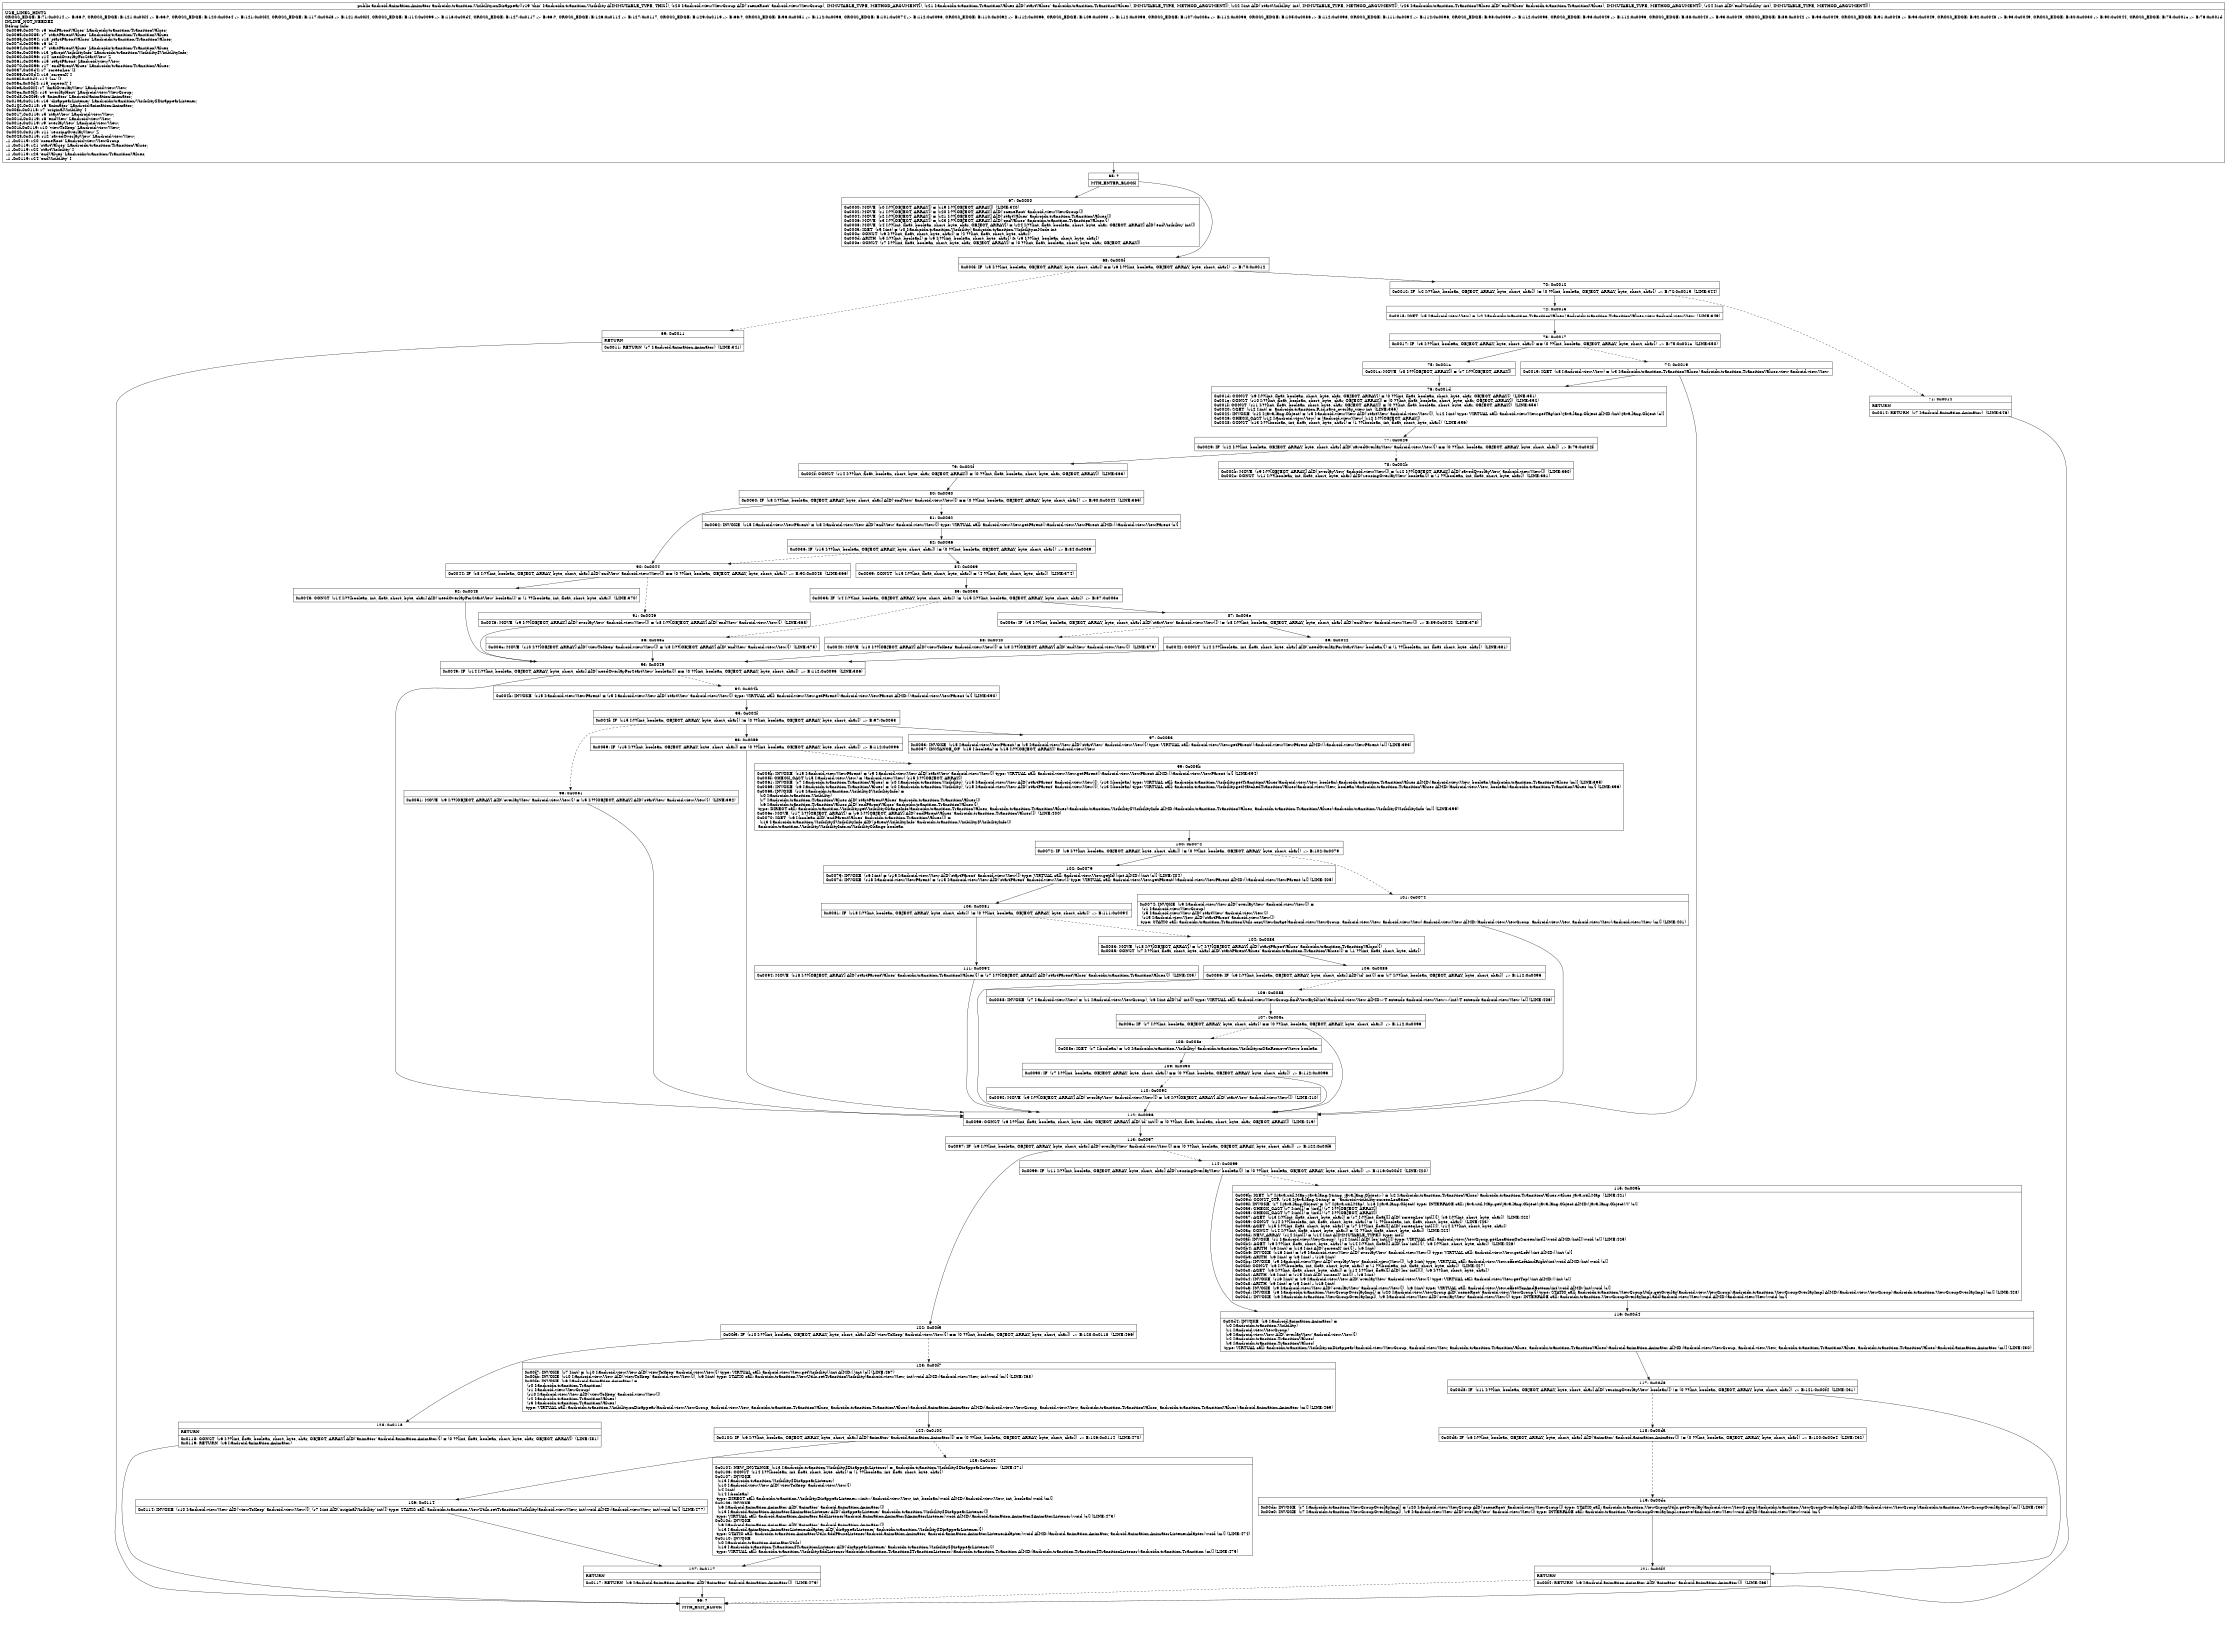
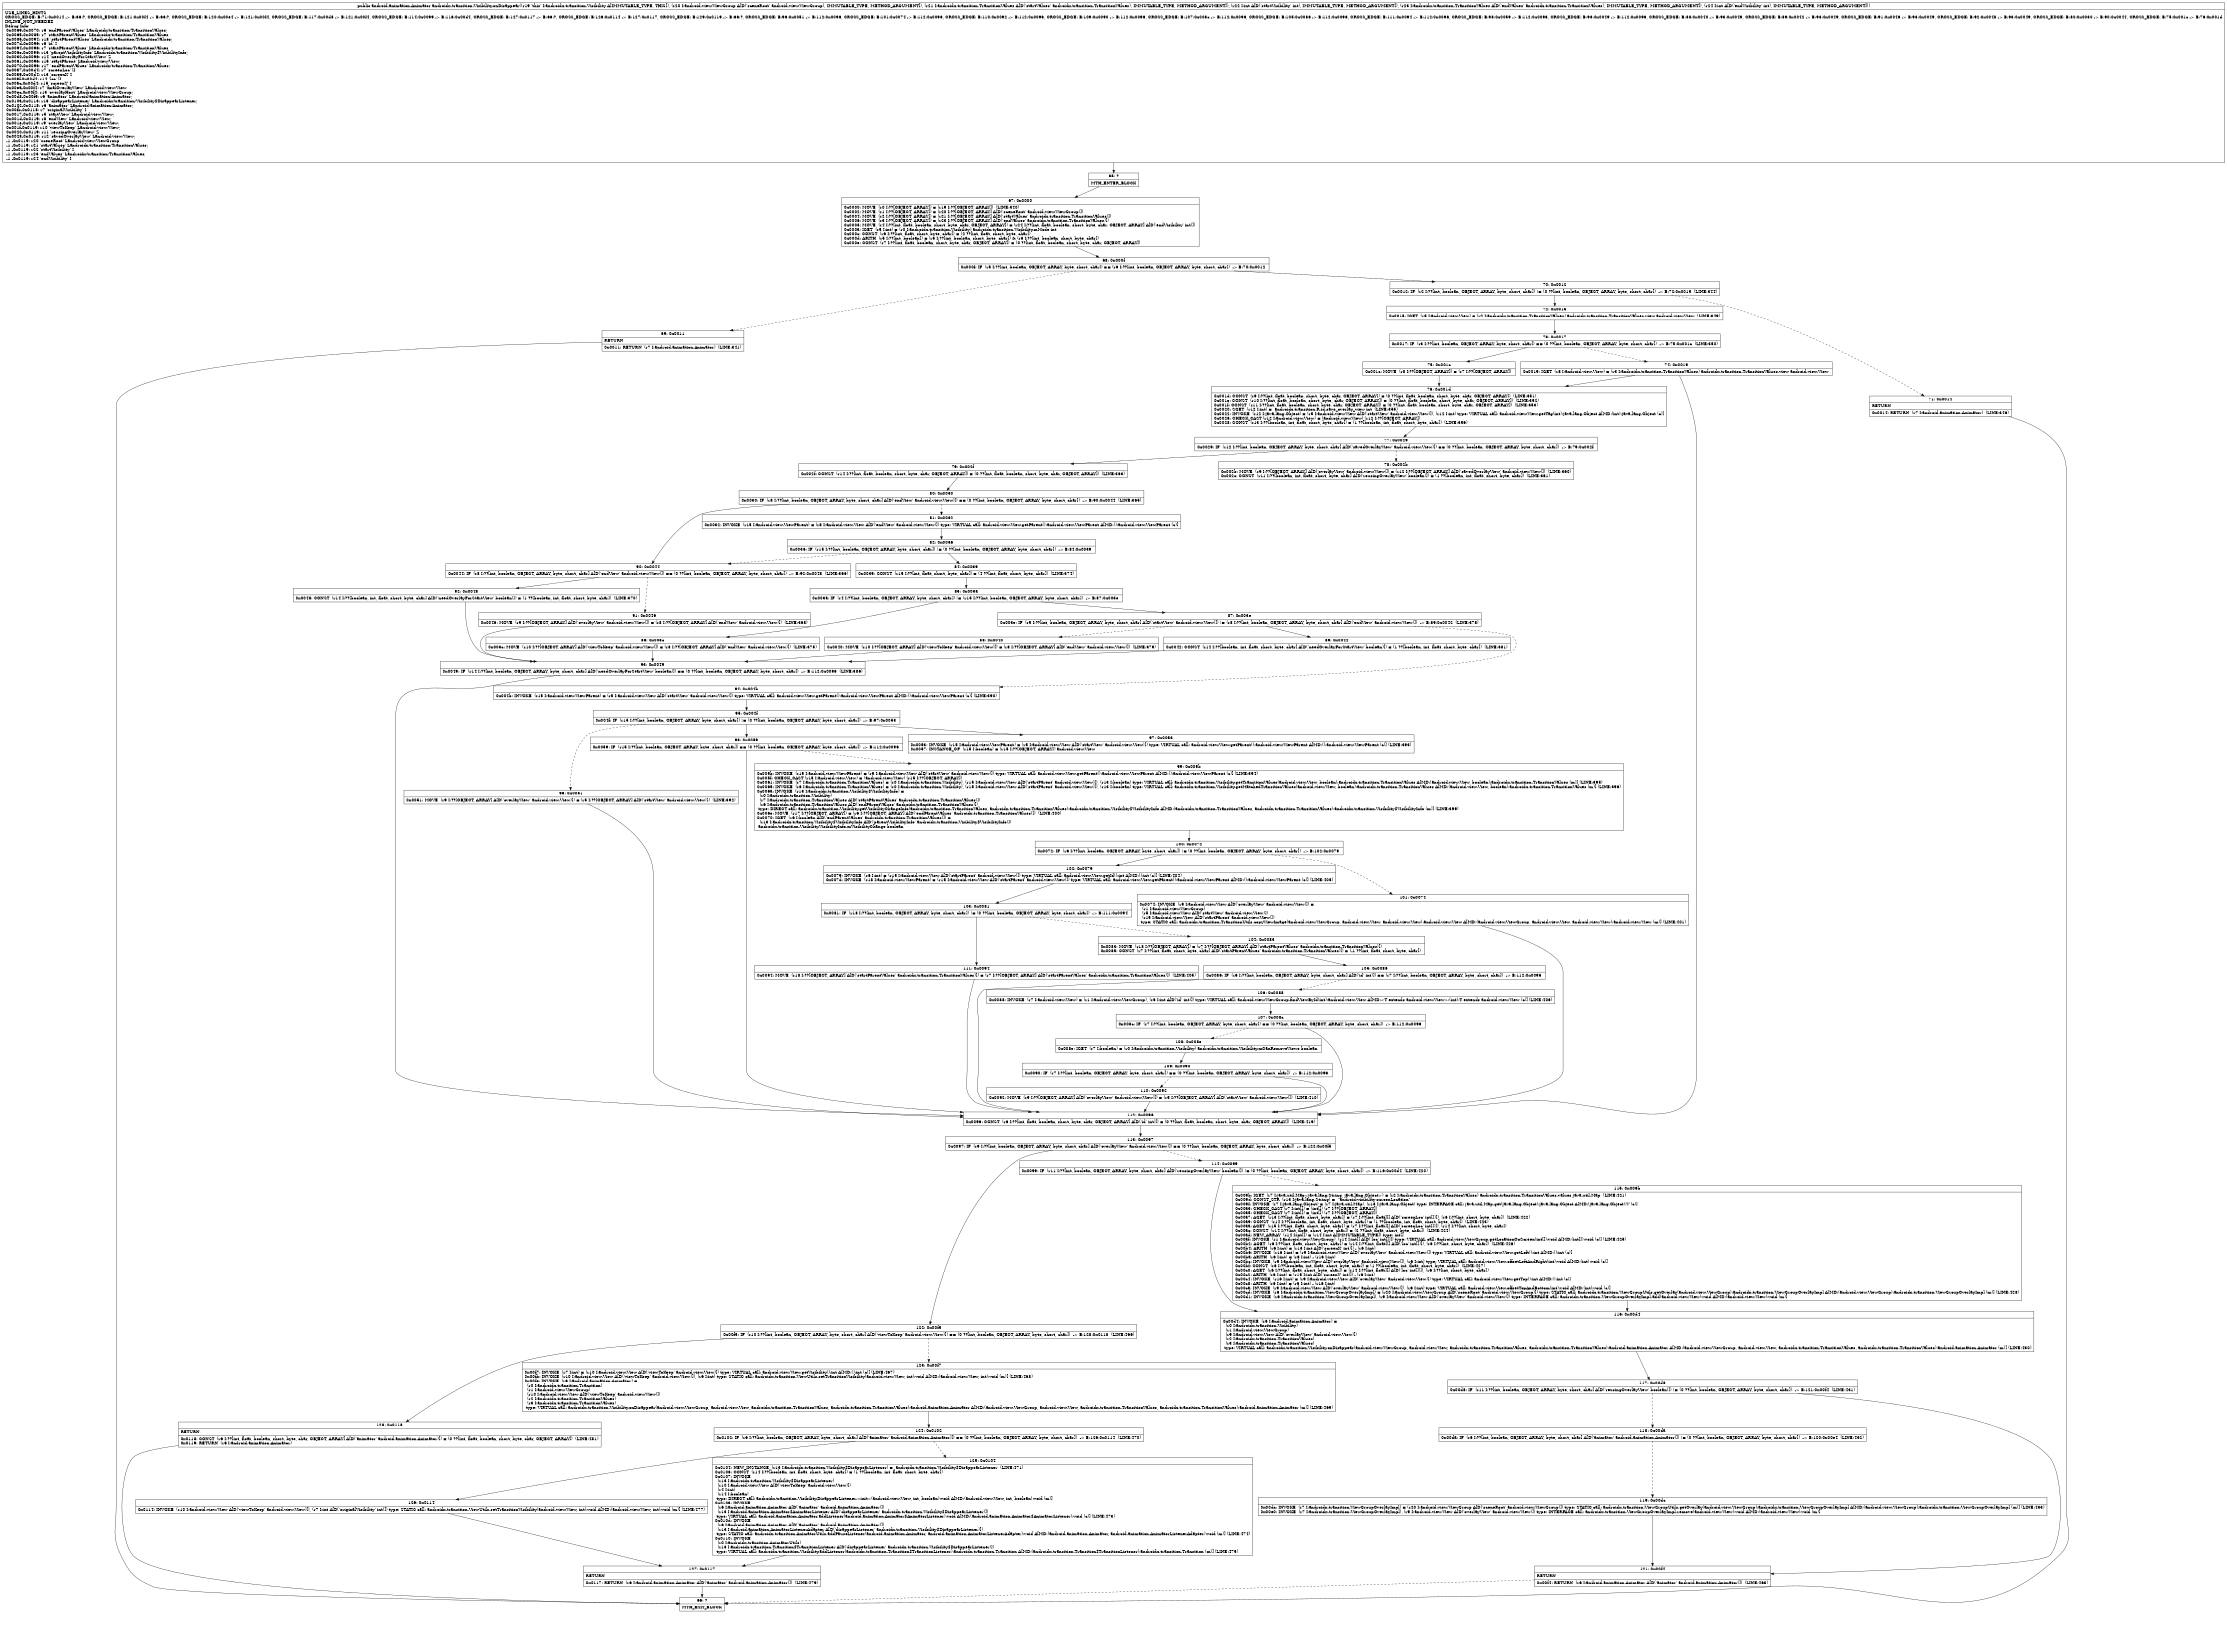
(1206, 203) -> (1086, 251)
(834, 623) -> (834, 623)
(698, 680) -> (1316, 675)
